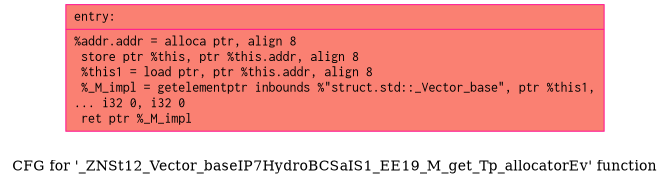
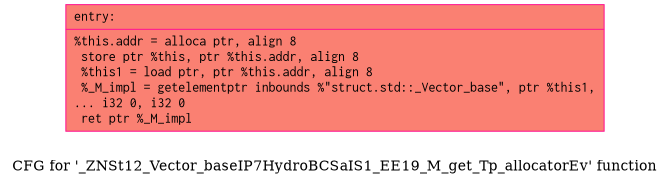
(186, 41) -> (186, 41)
